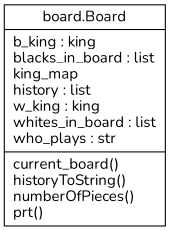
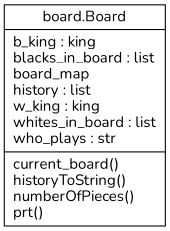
(46, 74) -> (52, 74)
